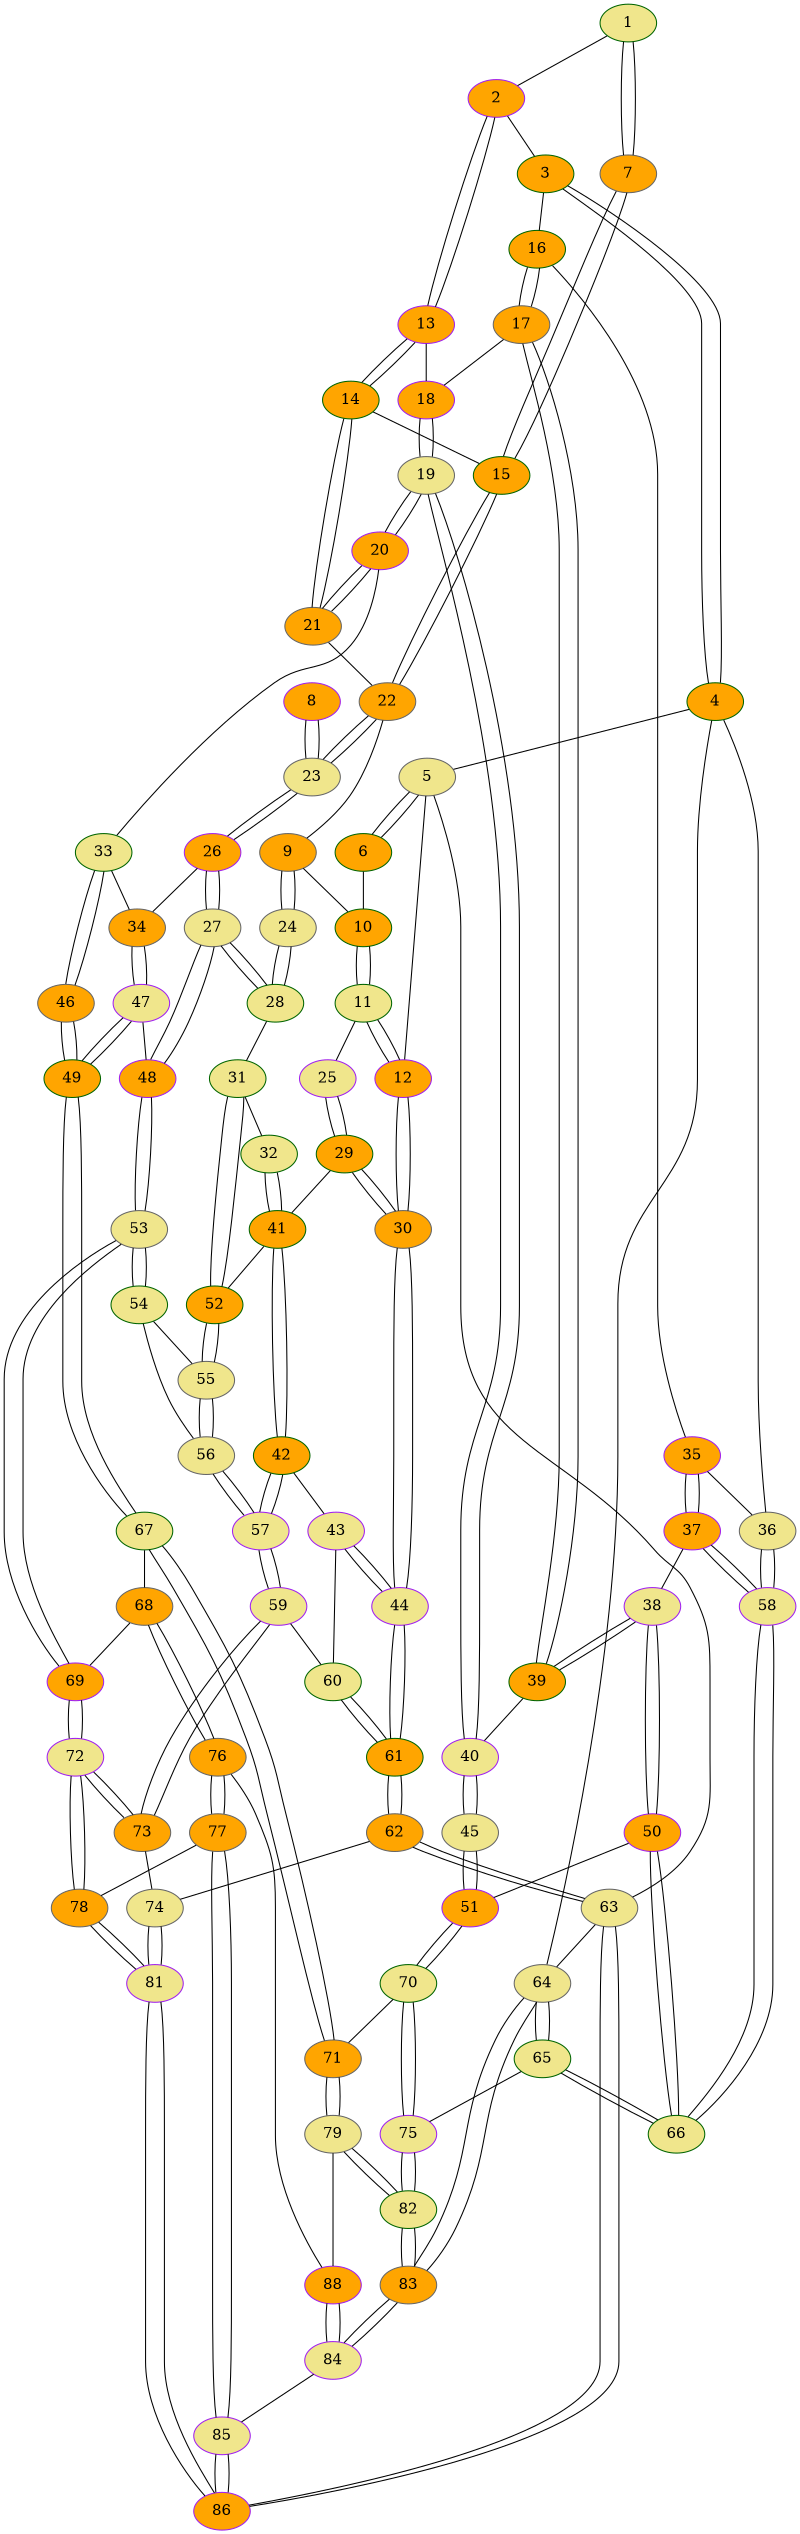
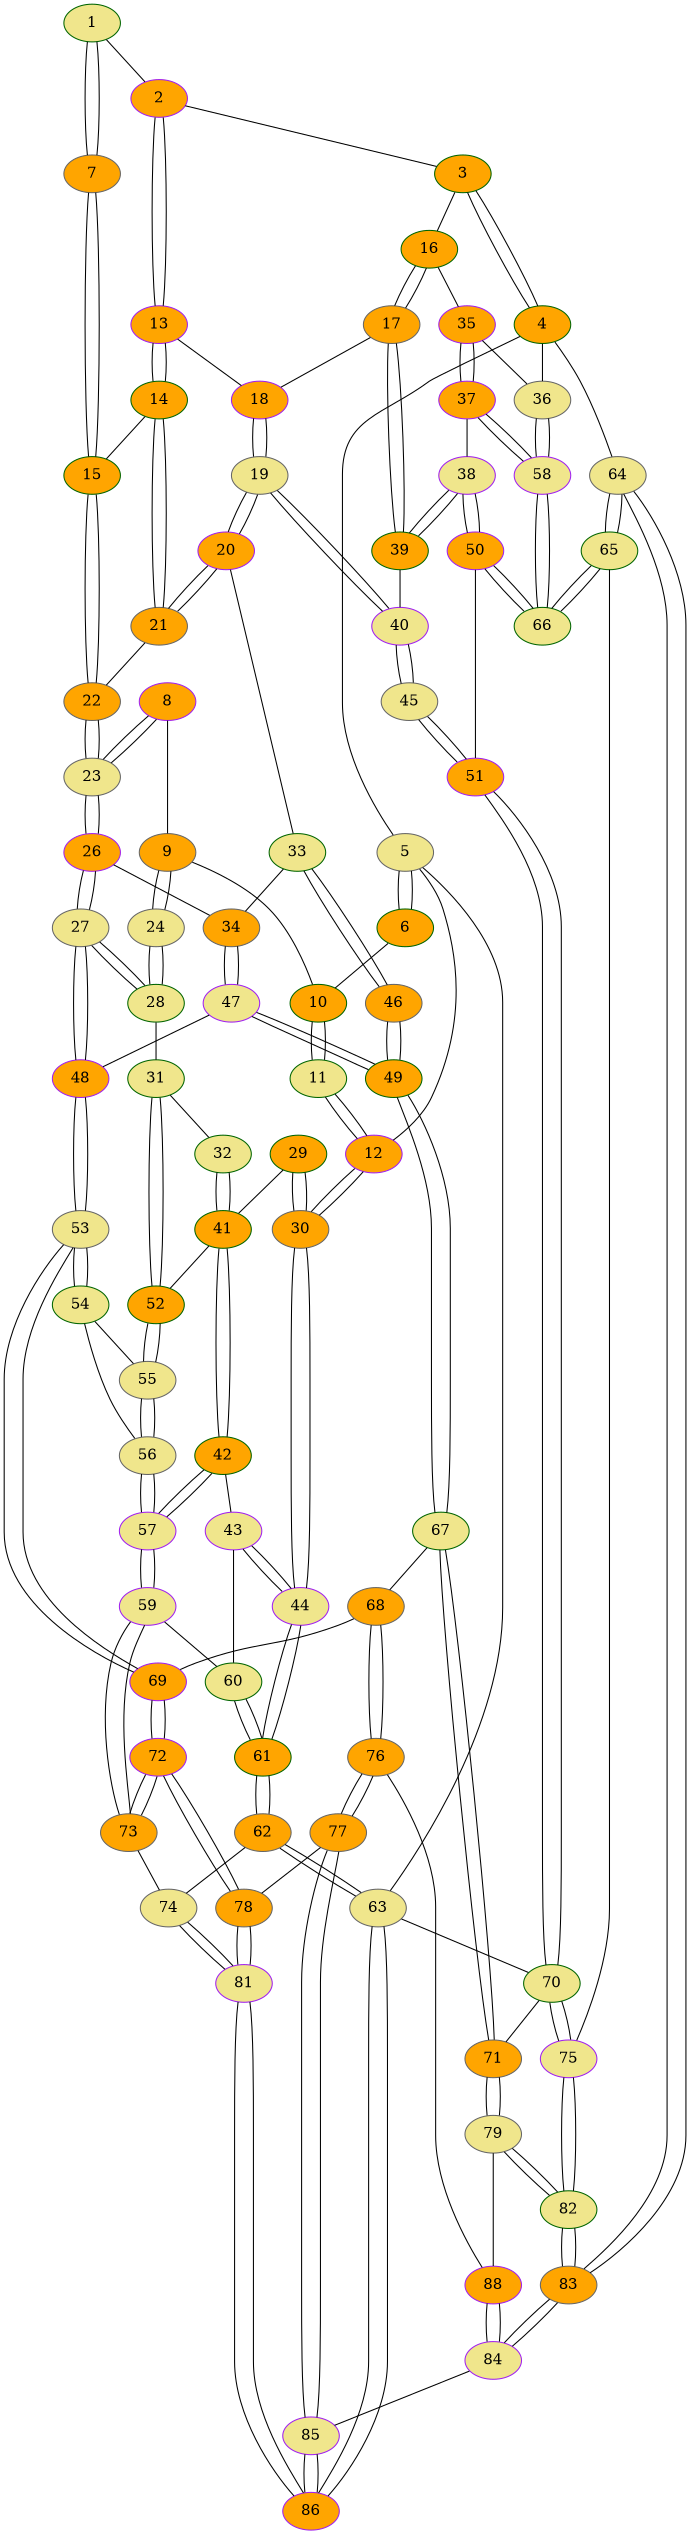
(356, 787) -> (168, 777)
(328, 1079) -> none
(75, 1757) -> (158, 1757)
(576, 1946) -> (465, 1946)
